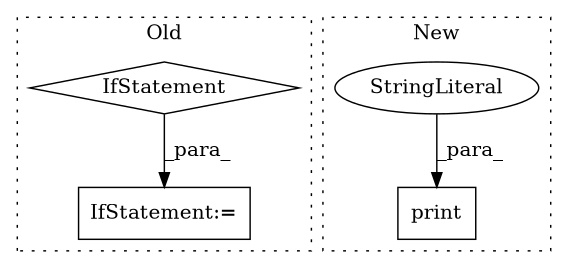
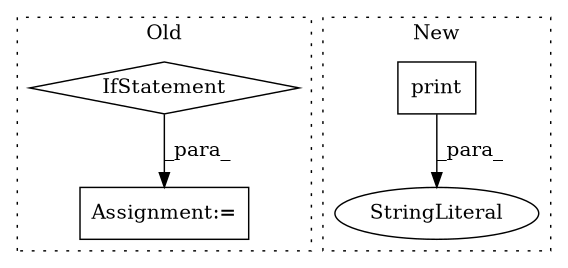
(437, 143) -> (437, 143)
(164, 213) -> (164, 213)
